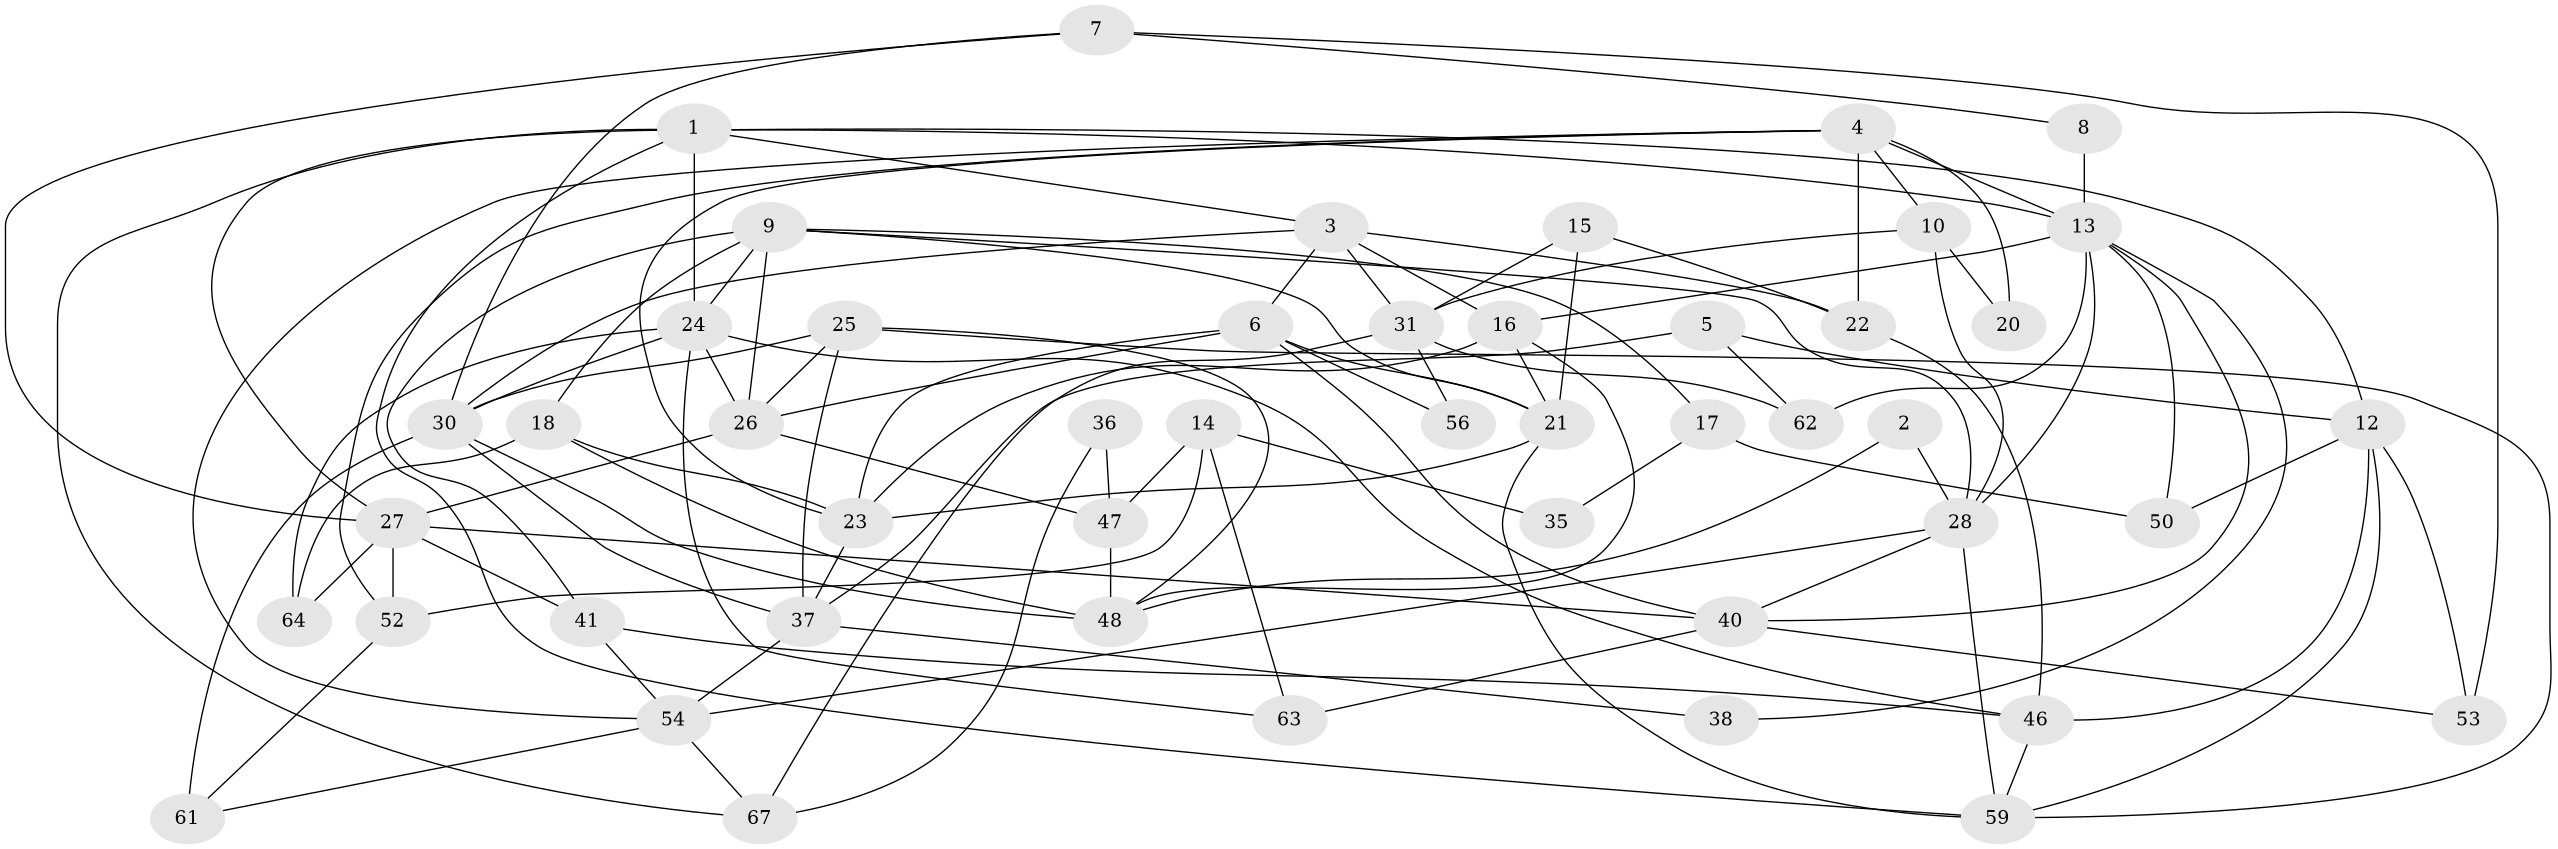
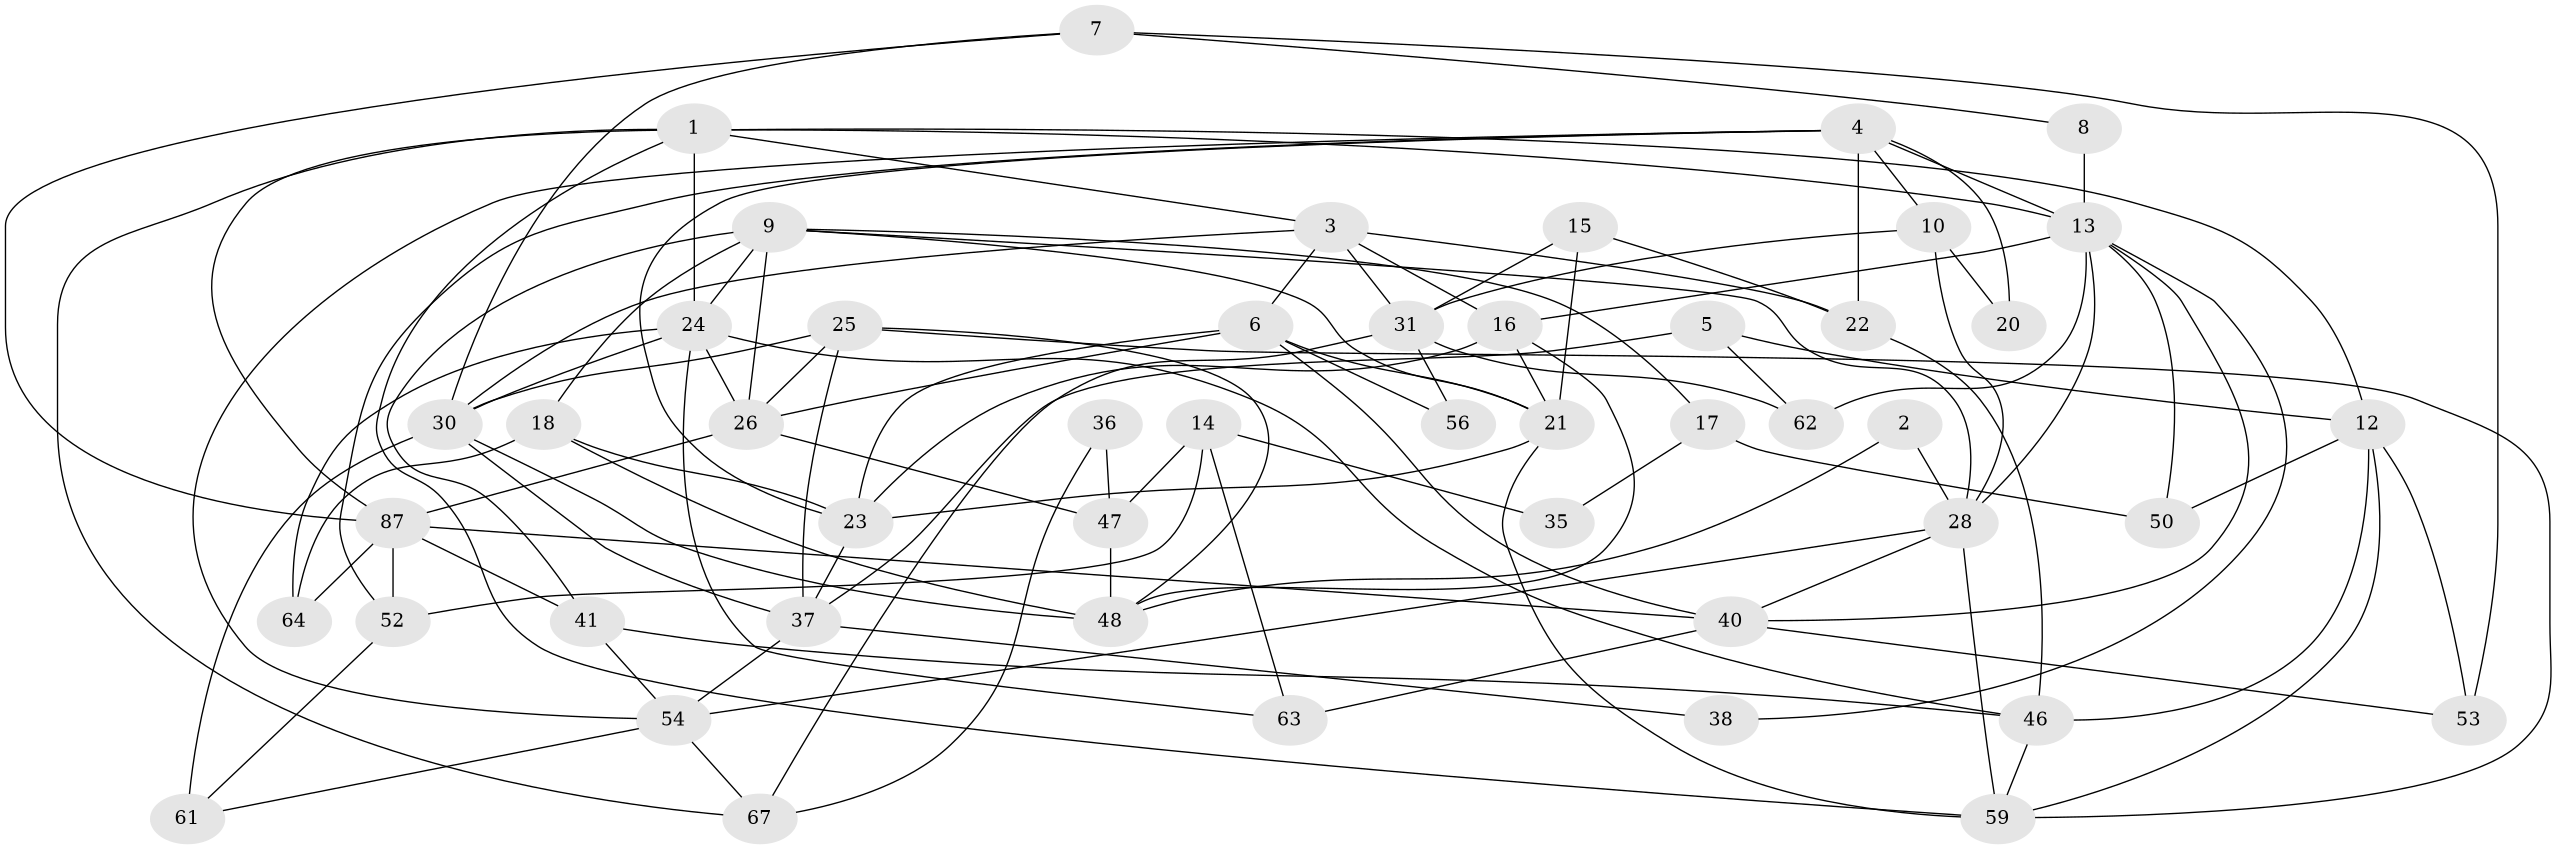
(393, 523) -> (393, 523)
